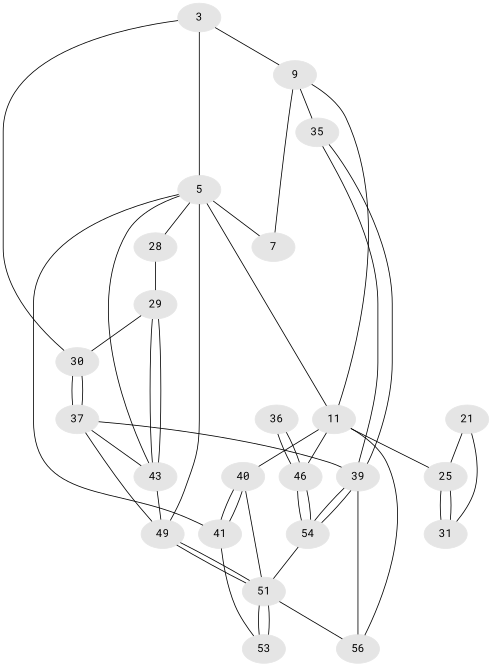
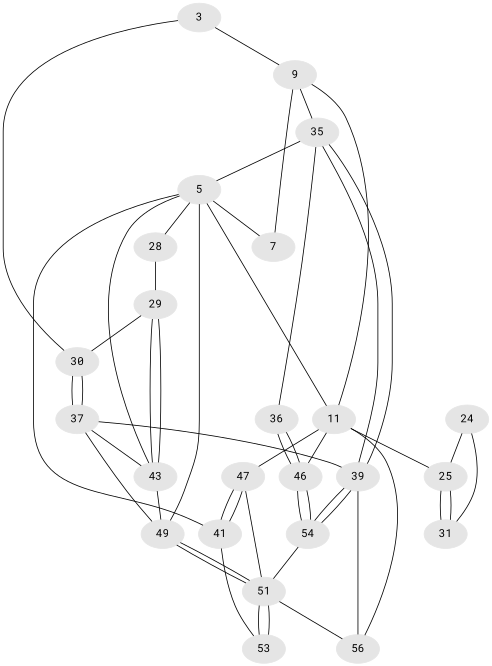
(199, 104) -> (258, 161)
none -> (300, 276)
(467, 419) -> (467, 419)
(243, 477) -> (243, 477)
